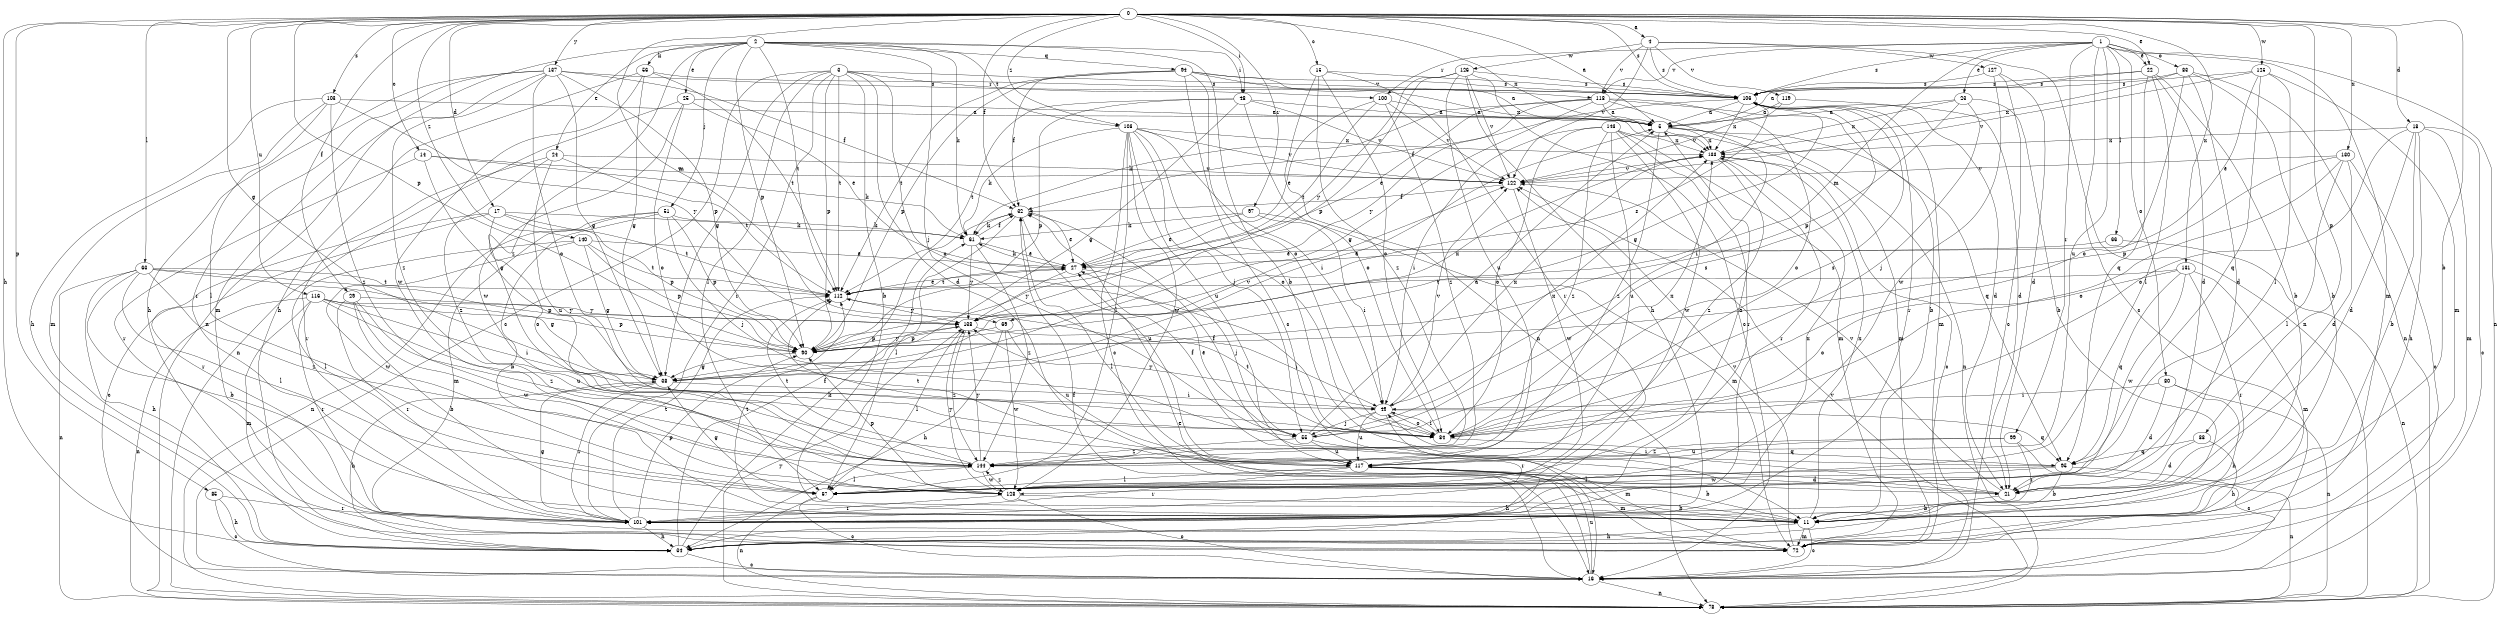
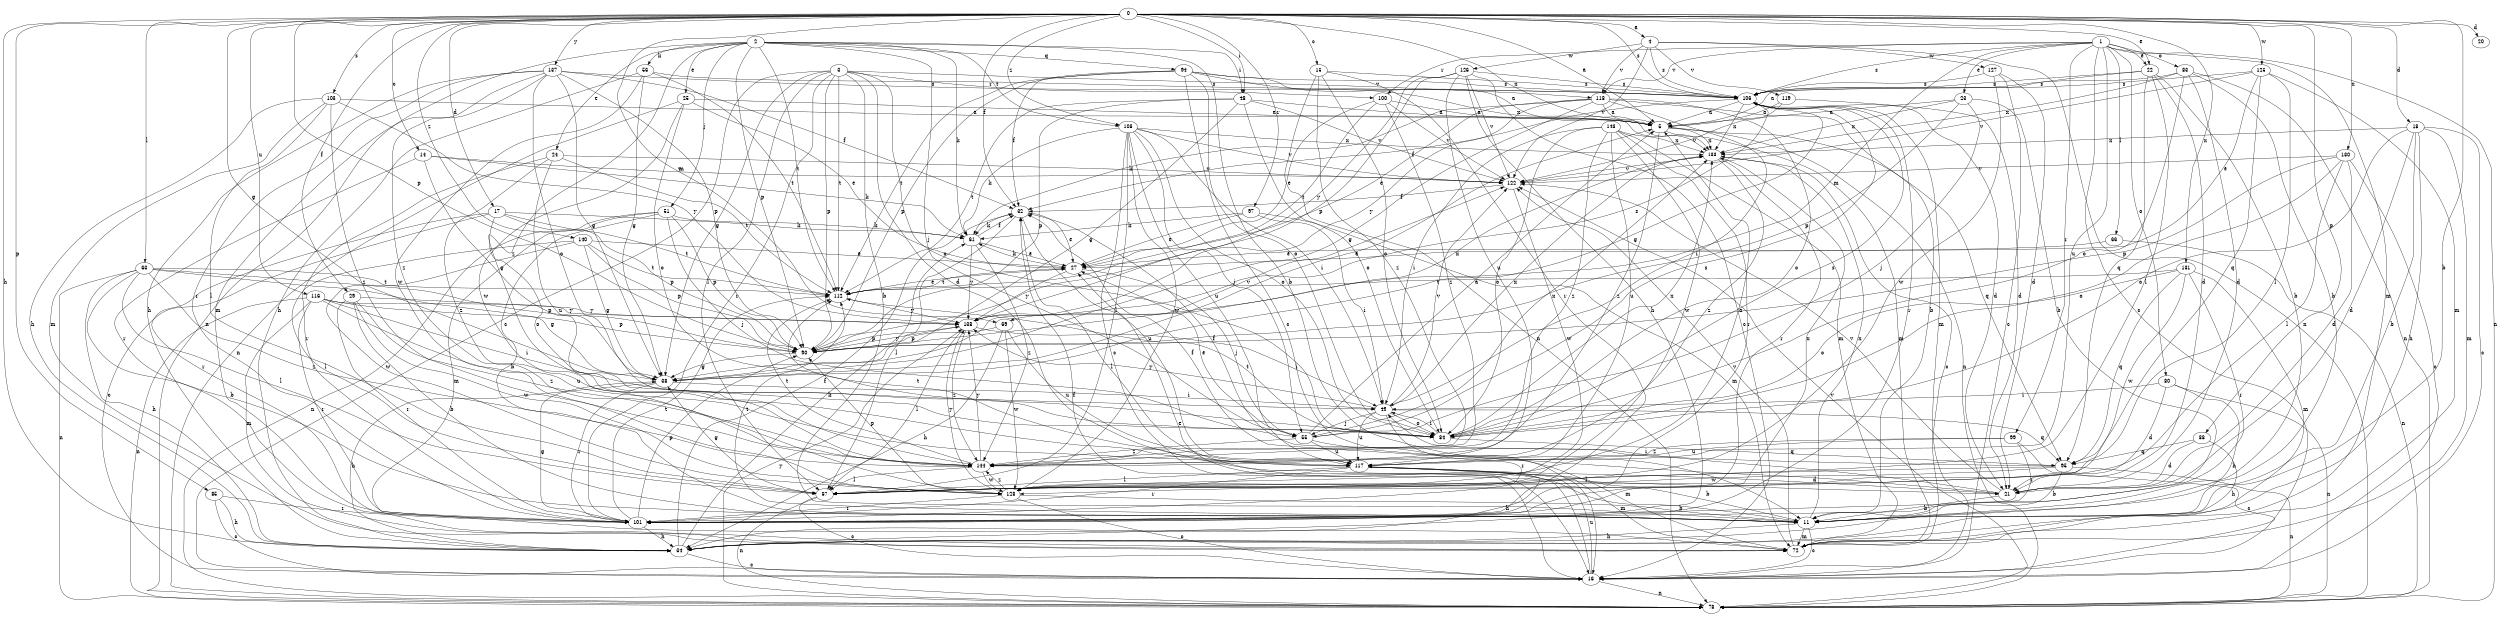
none -> (2481, 42)
